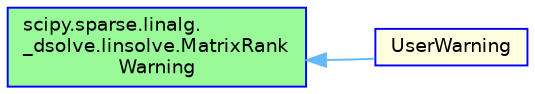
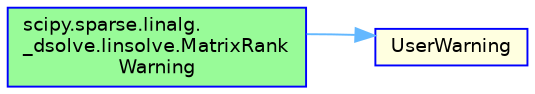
(350, 60) -> (331, 34)
